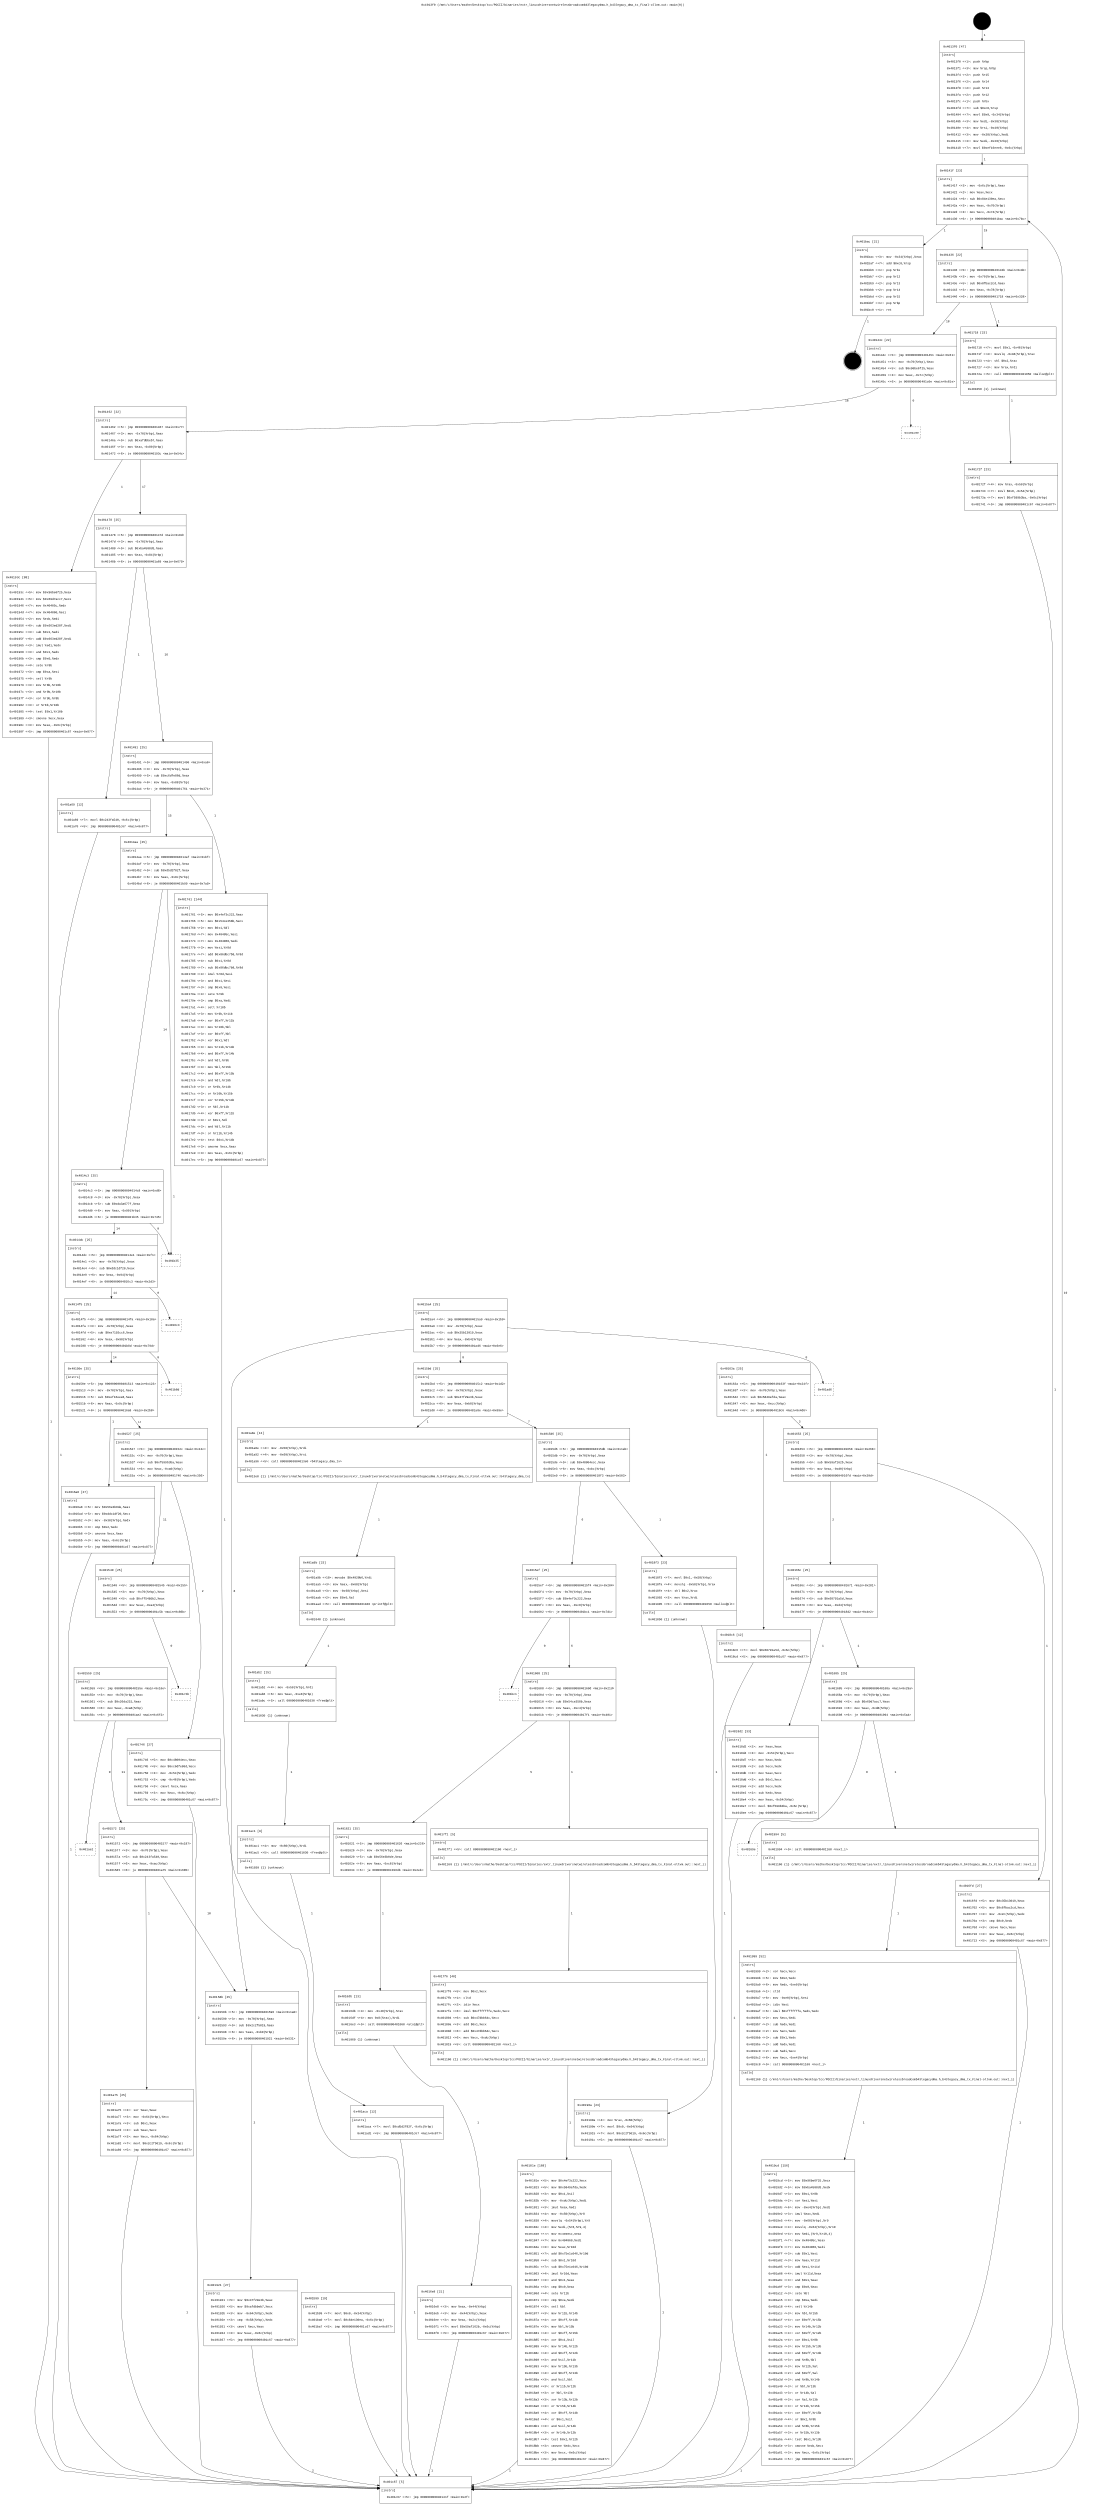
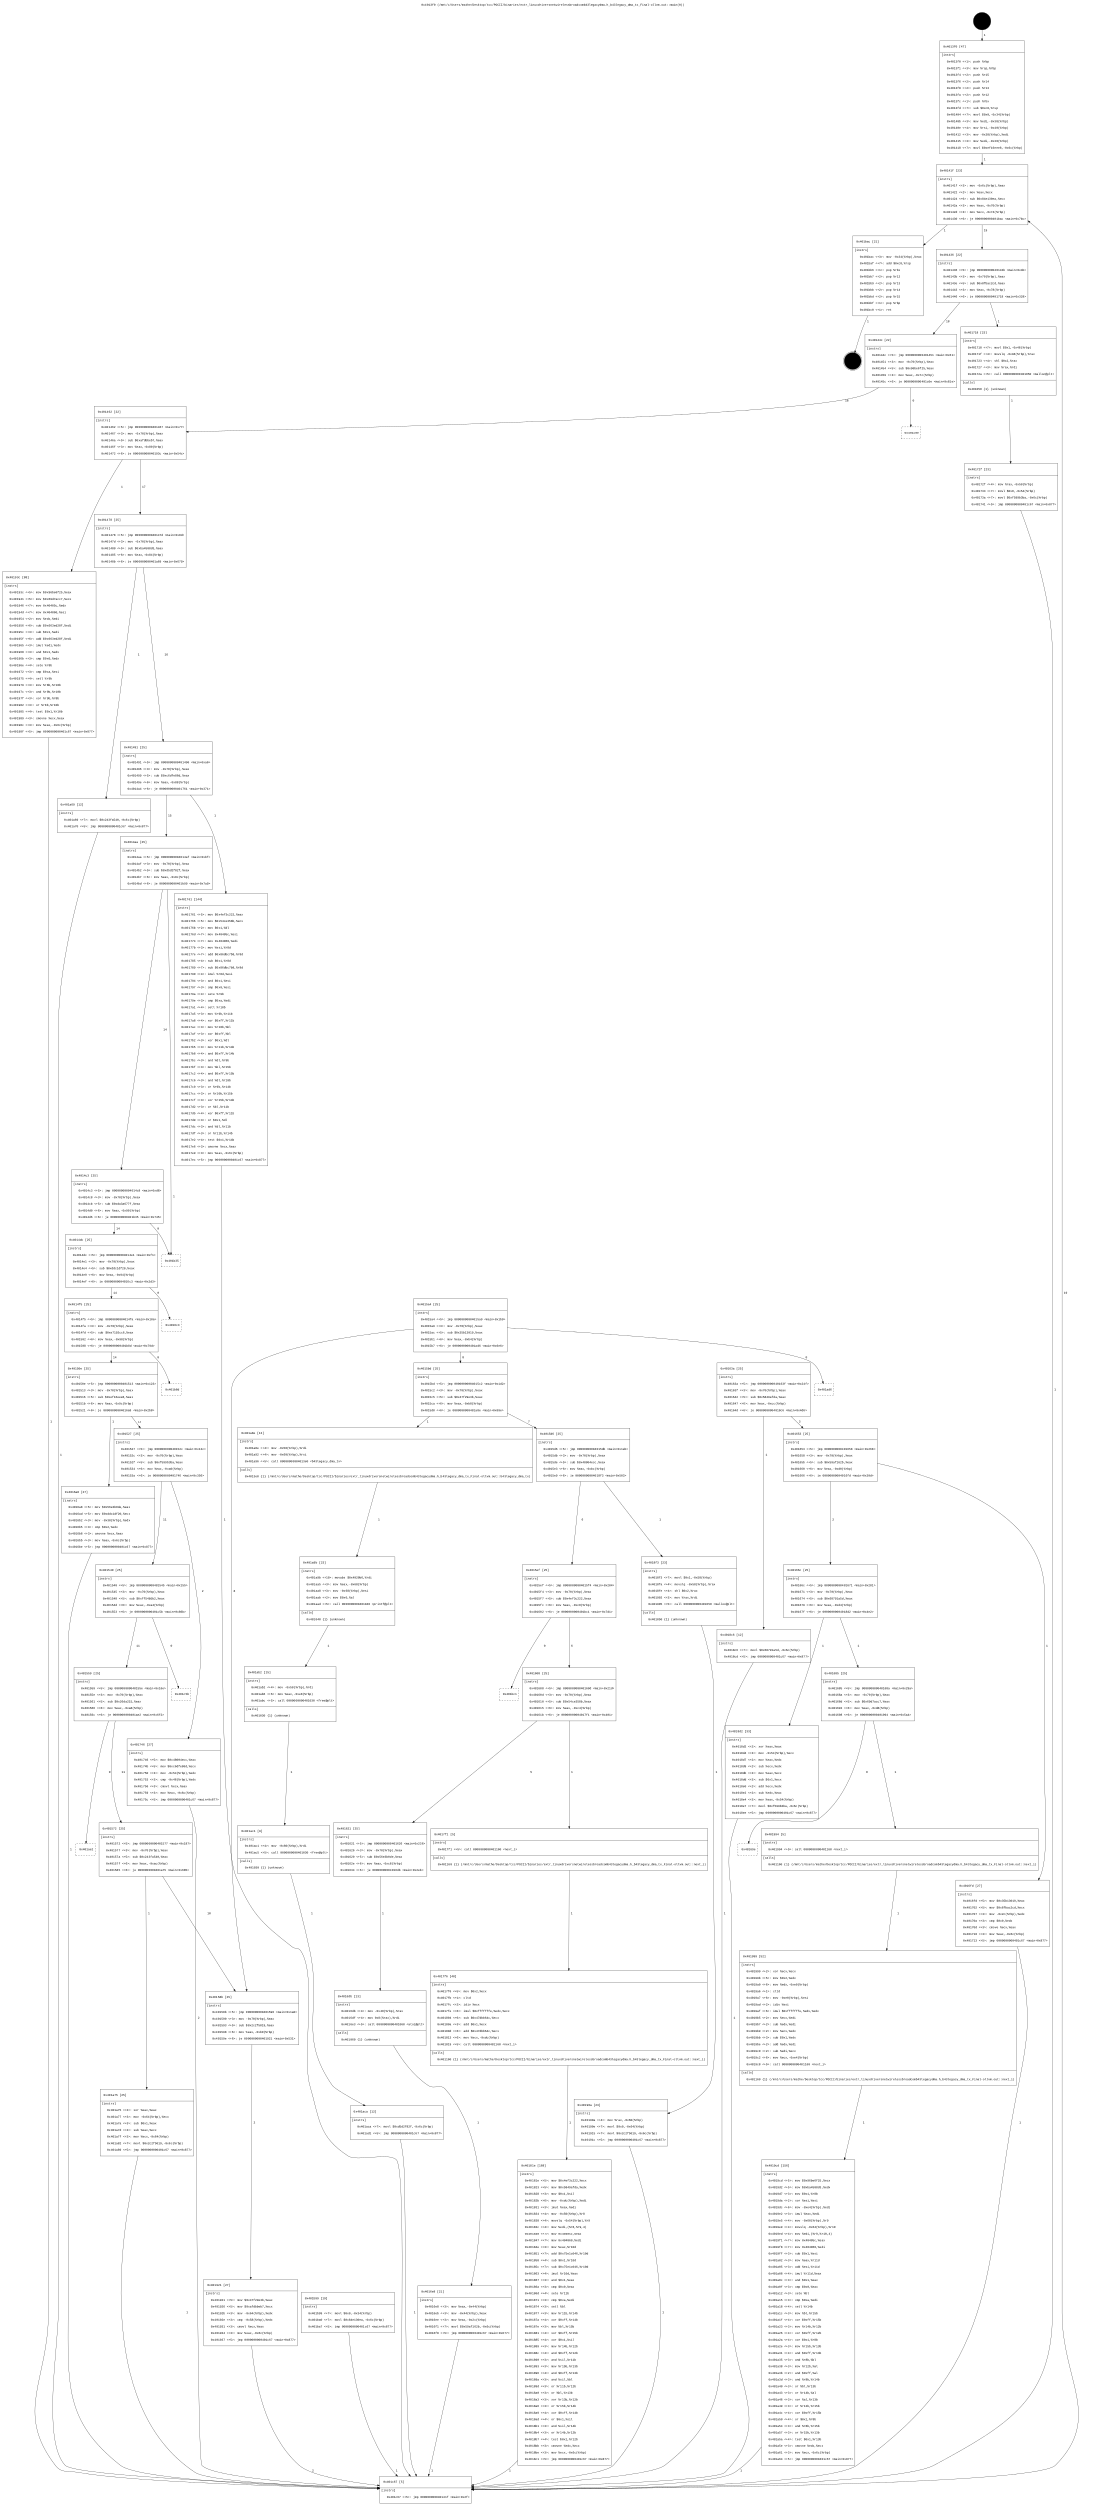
none -> (132, 1642)
